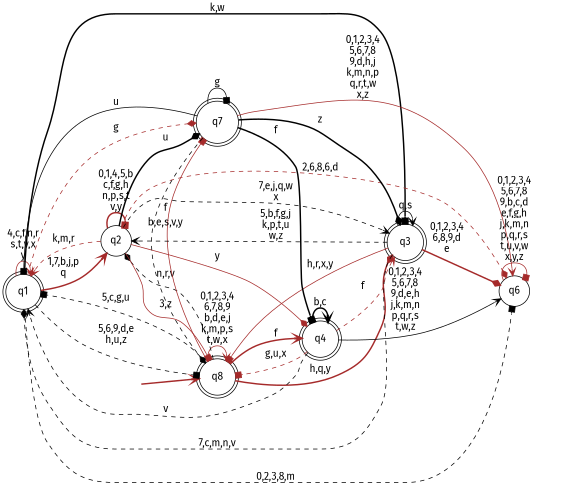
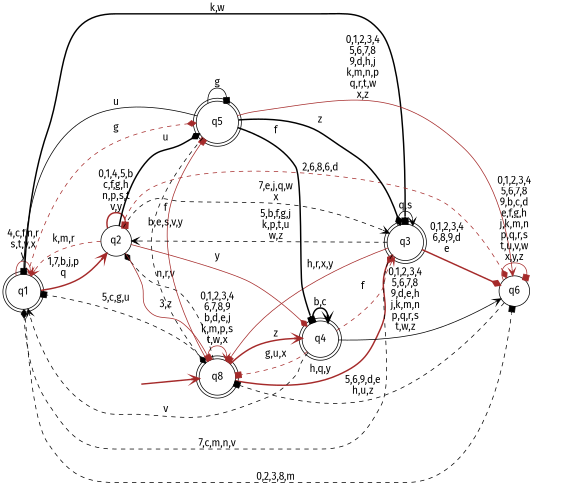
(217, 122) -> (217, 122)
(276, 334) -> (276, 334)
(106, 355) -> (394, 391)
